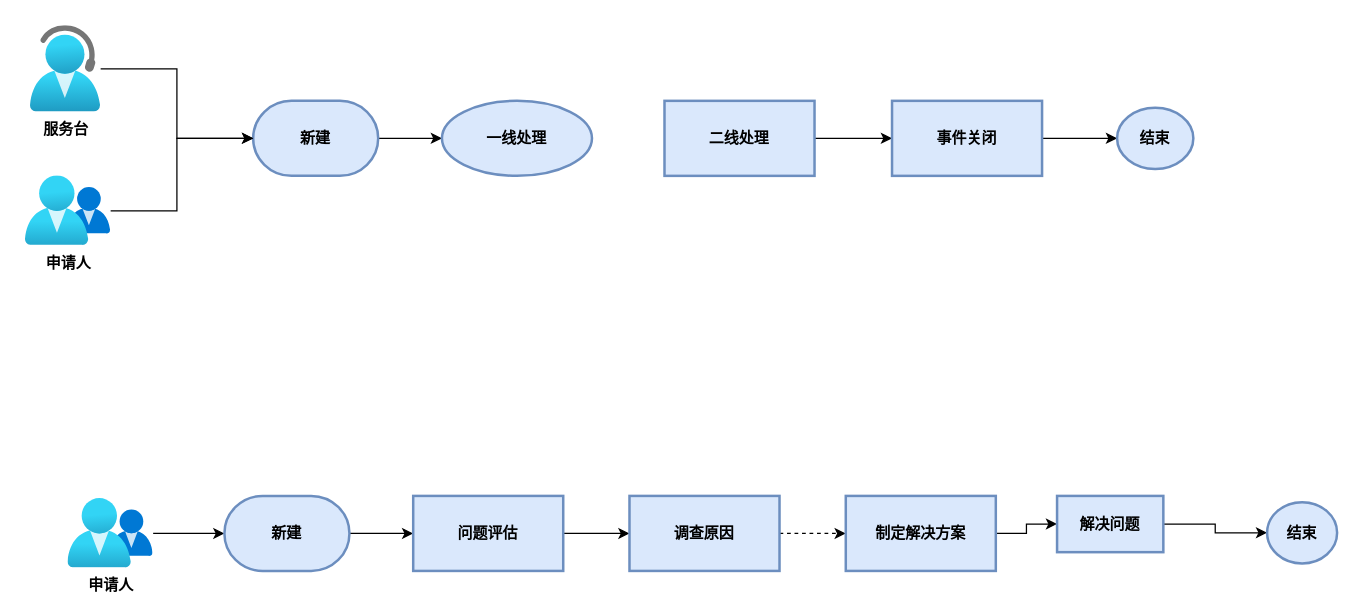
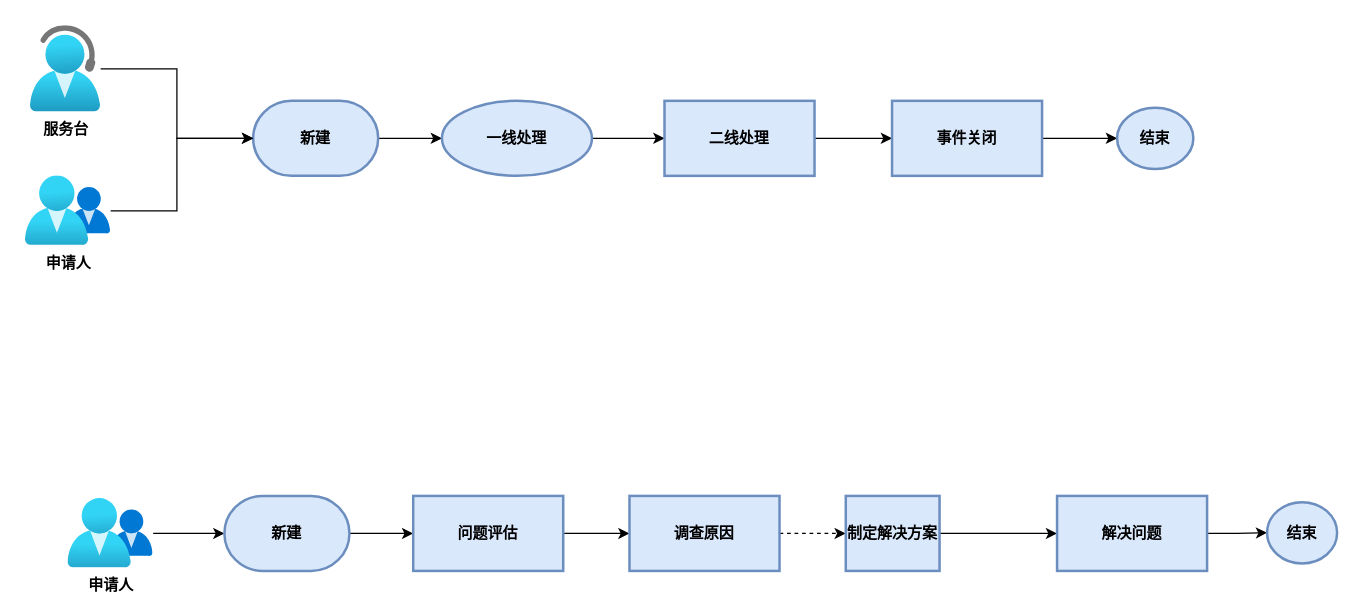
none -> (624, 138)
(1110, 524) -> (1132, 533)
(921, 533) -> (893, 533)
